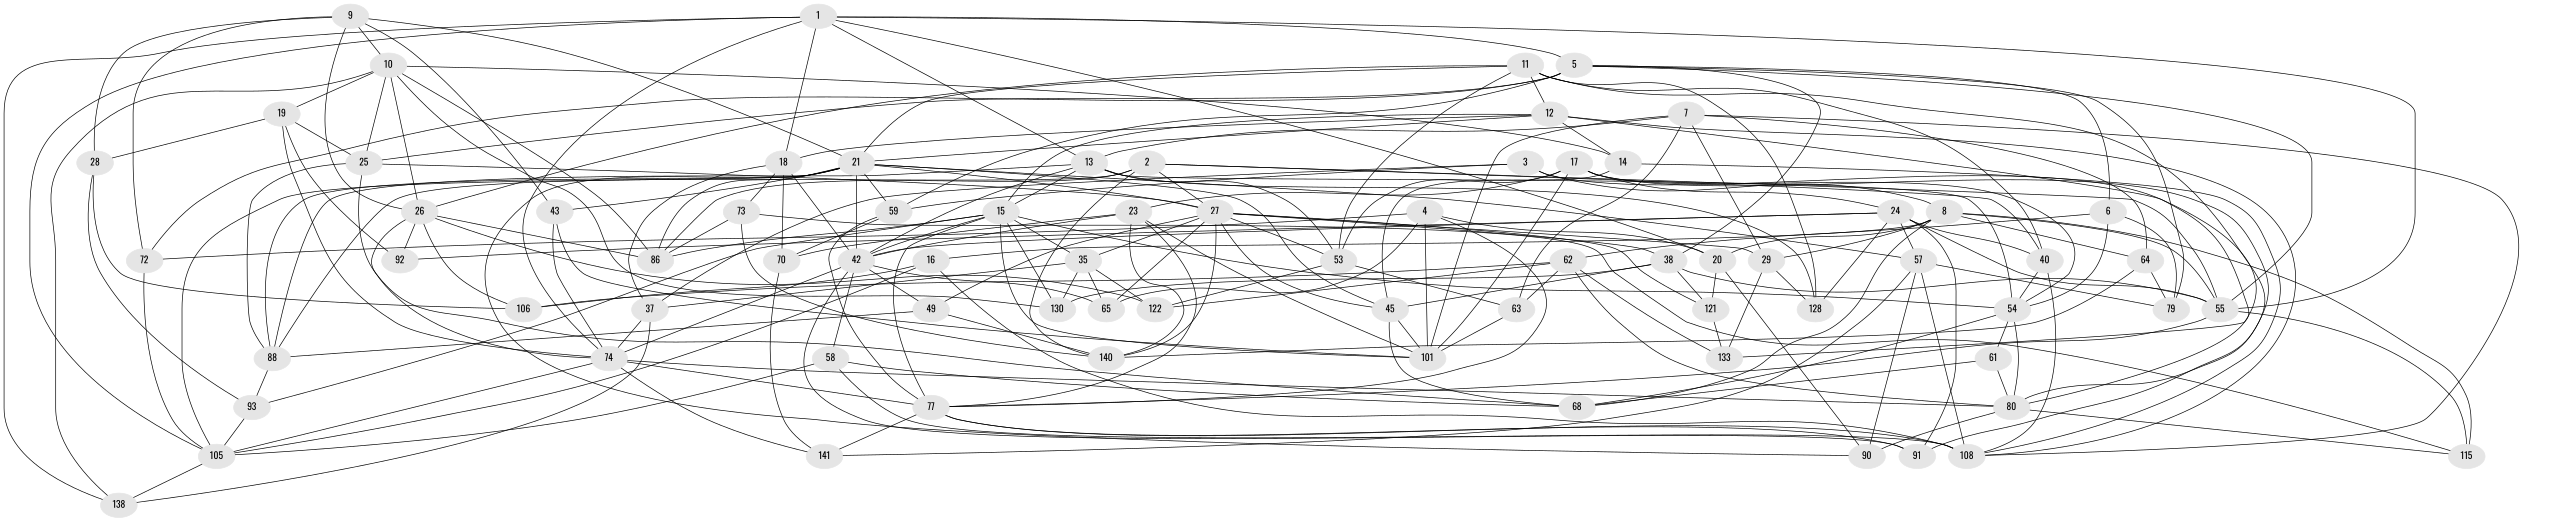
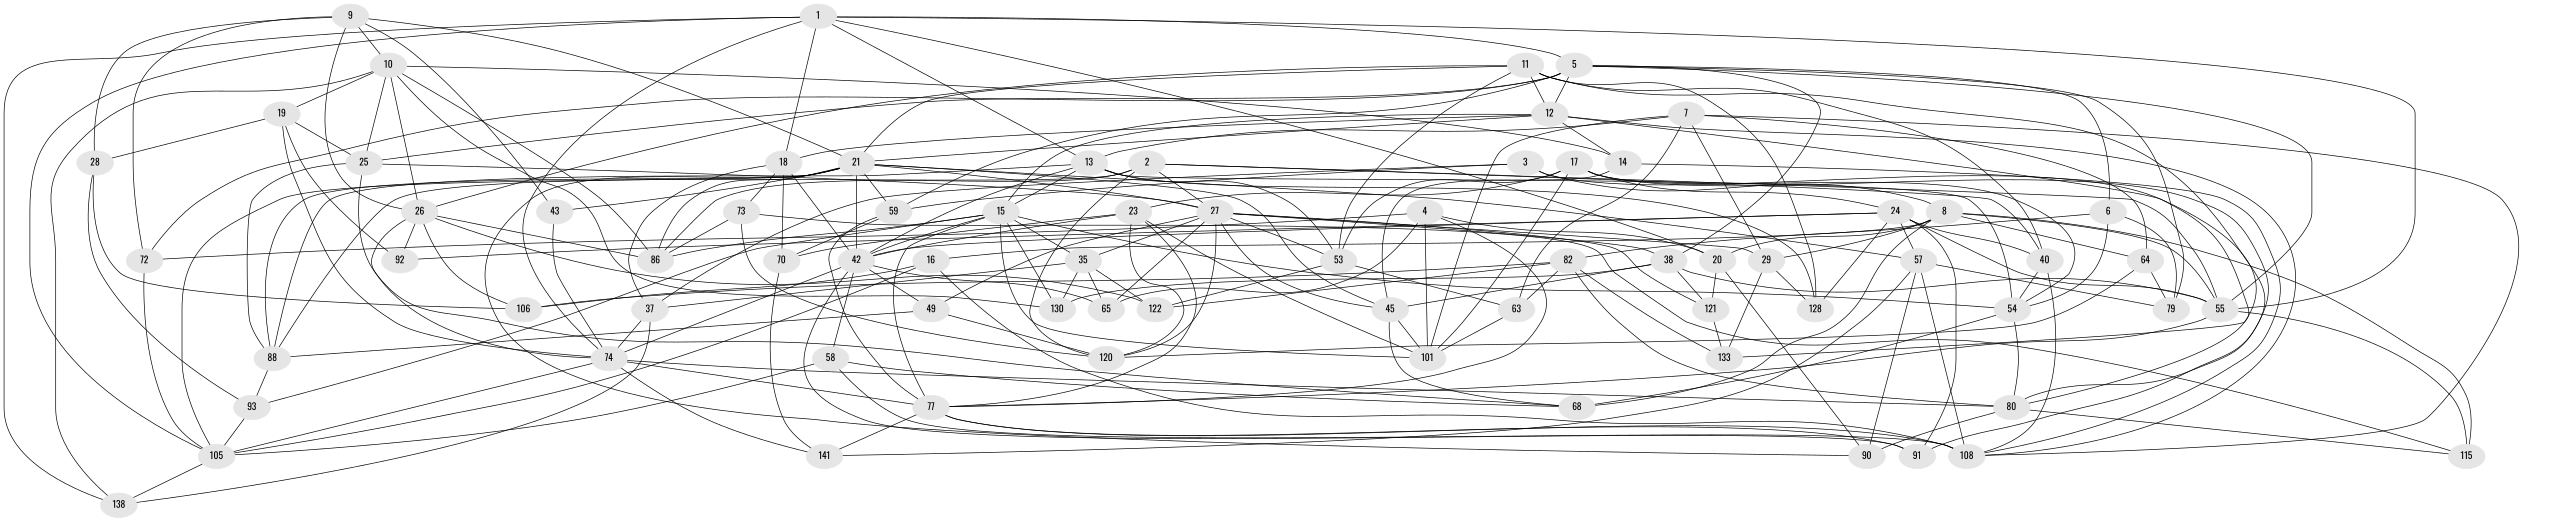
none -> (1562, 90)
(1568, 261) -> (1568, 261)
(966, 328) -> none
(1106, 359) -> (1106, 359)
(1993, 359) -> none
